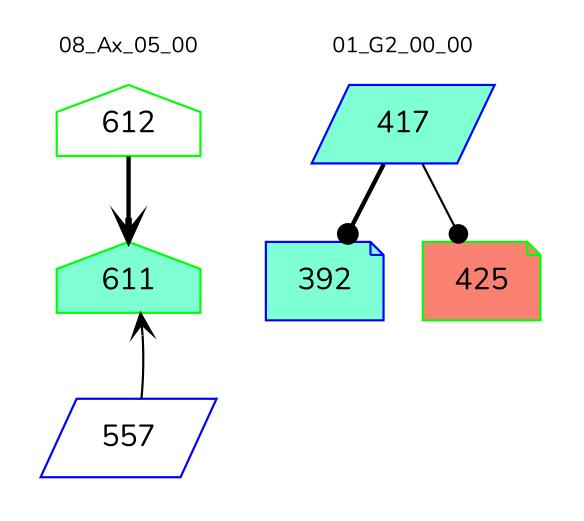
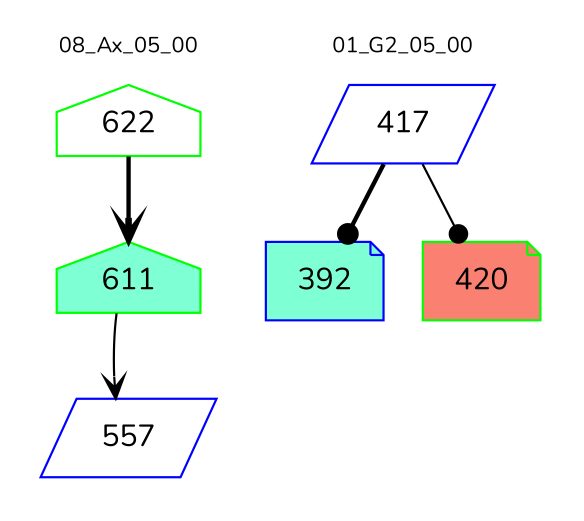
(403, 47) -> (403, 47)
(129, 124) -> (129, 124)
(403, 124) -> (403, 124)
(482, 281) -> (482, 281)
(143, 367) -> (114, 345)
